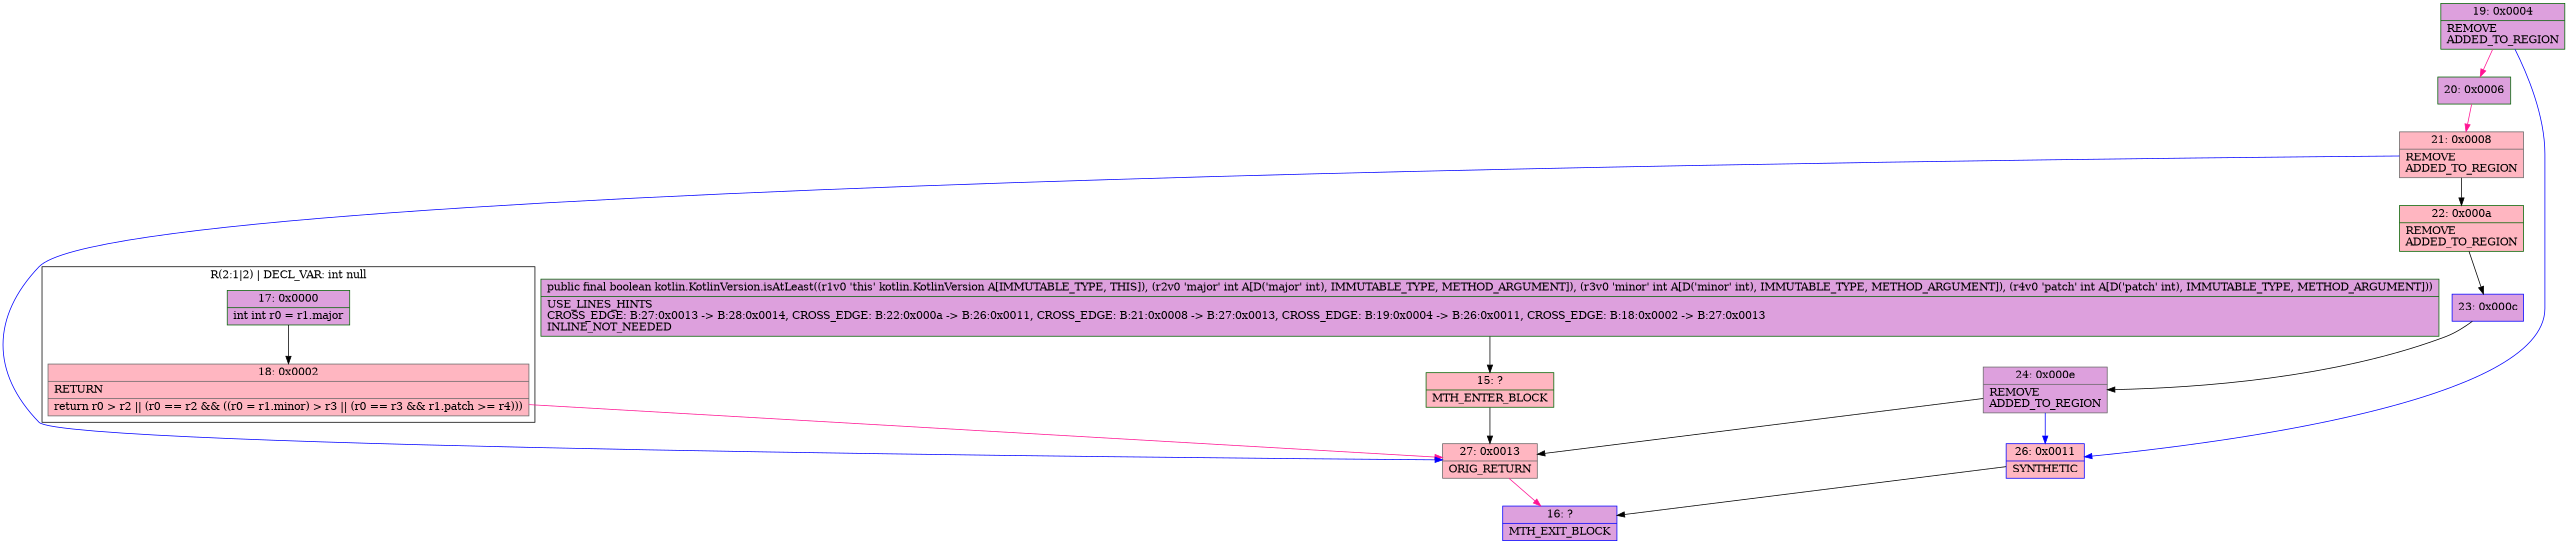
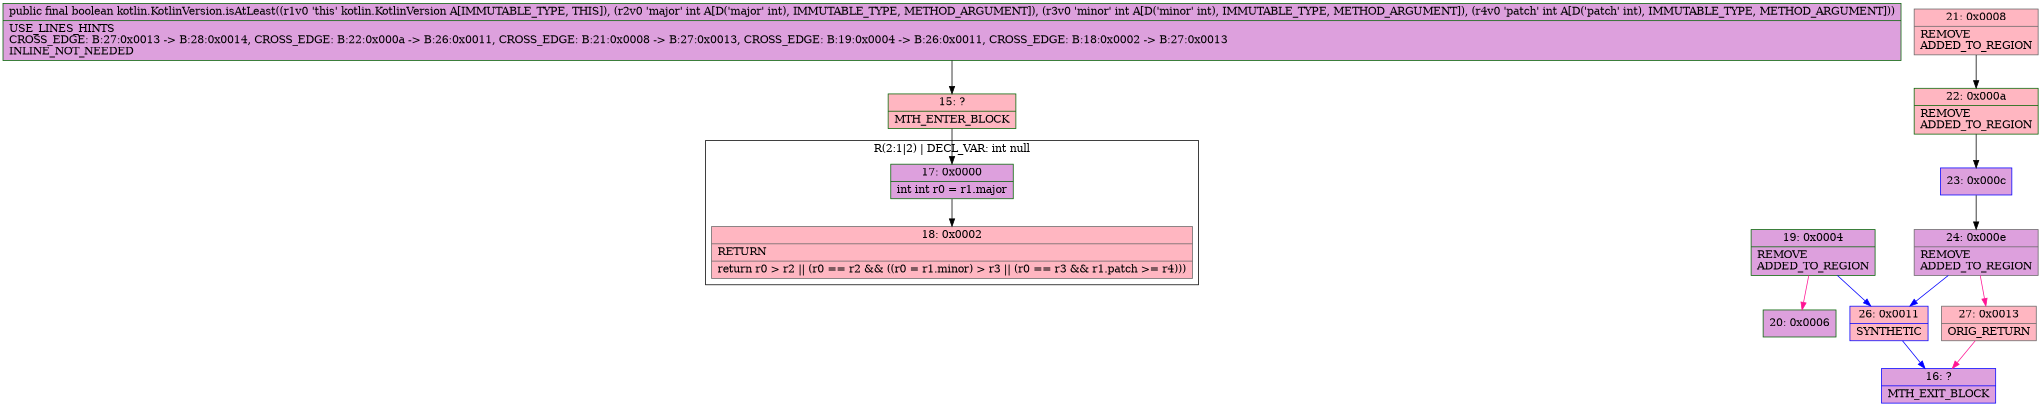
(2470, 114) -> none
(431, 211) -> none
(1490, 422) -> (952, 145)
(1764, 426) -> (1982, 287)
(982, 431) -> none
(1815, 491) -> (1911, 352)
